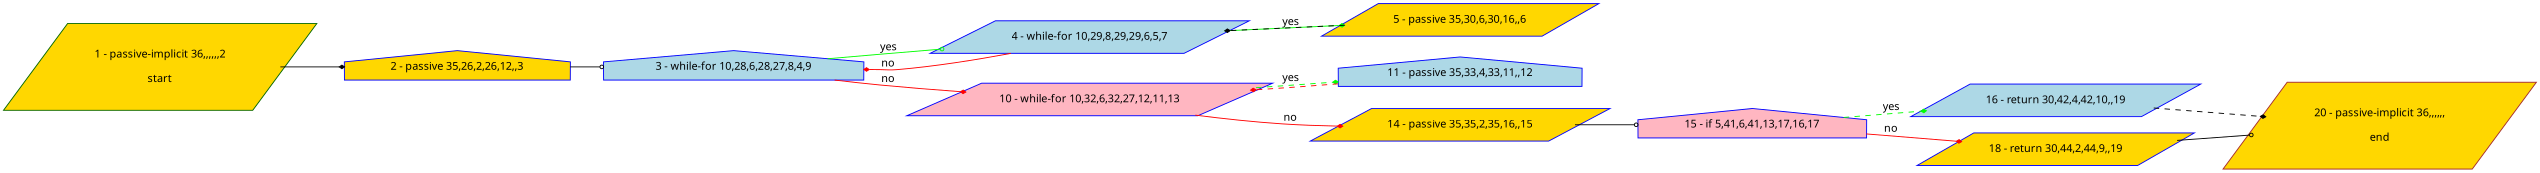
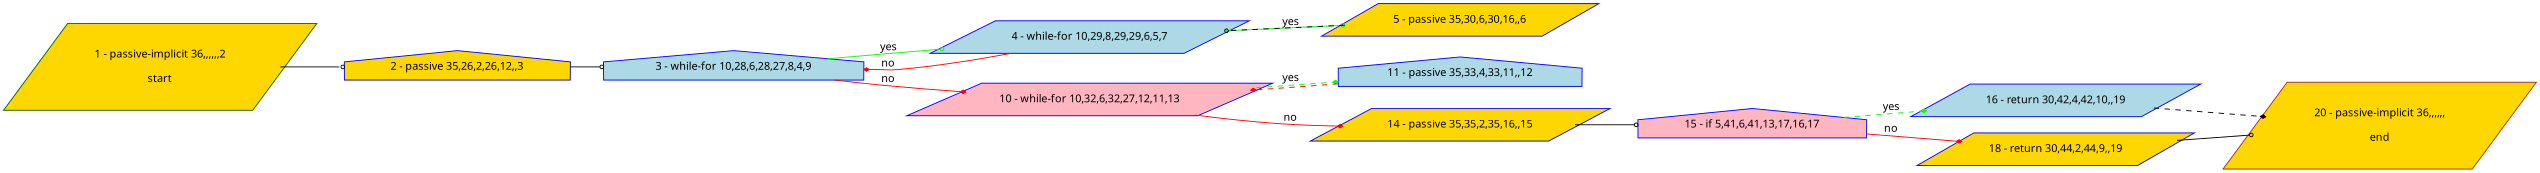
(1282, 28) -> (1282, 28)
(1287, 28) -> (1287, 28)
(310, 67) -> (310, 67)
